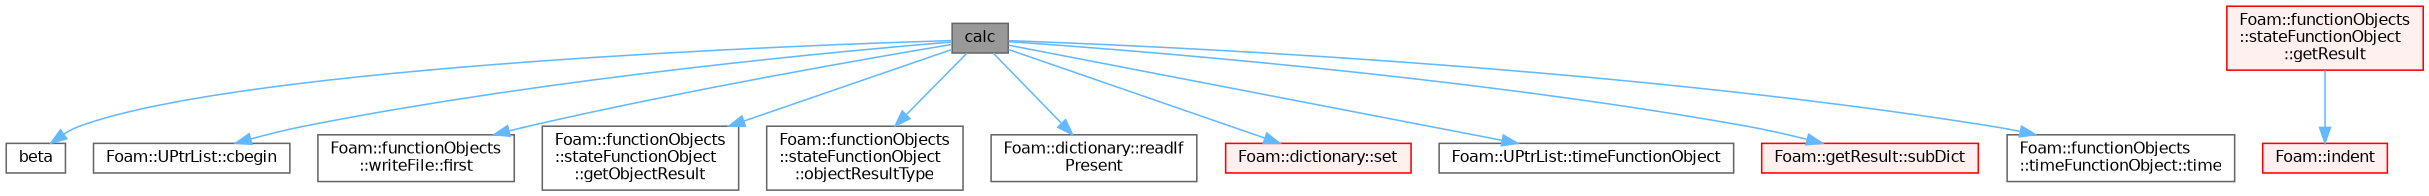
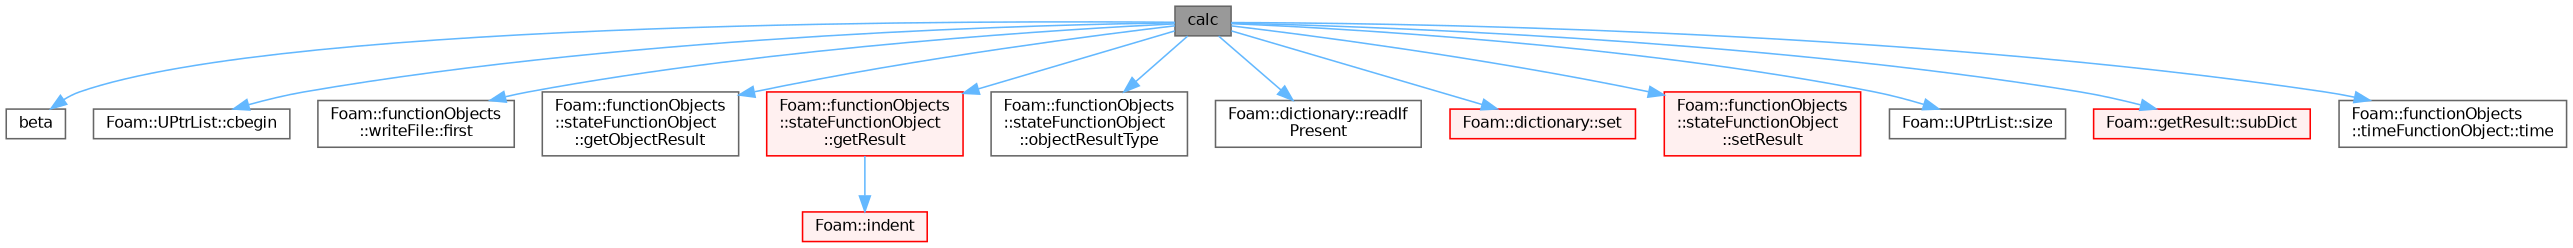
none -> (1077, 60)
none -> (1762, 124)
(1586, 158) -> (1978, 124)
